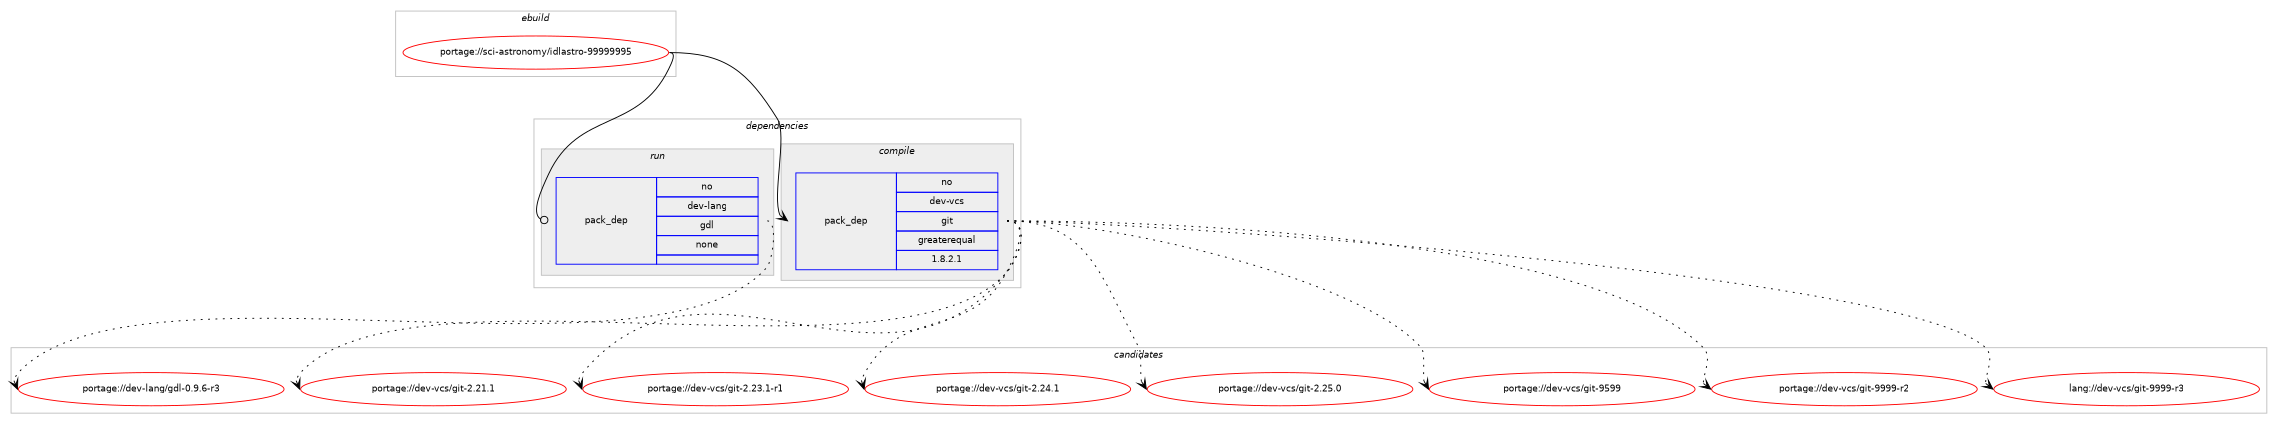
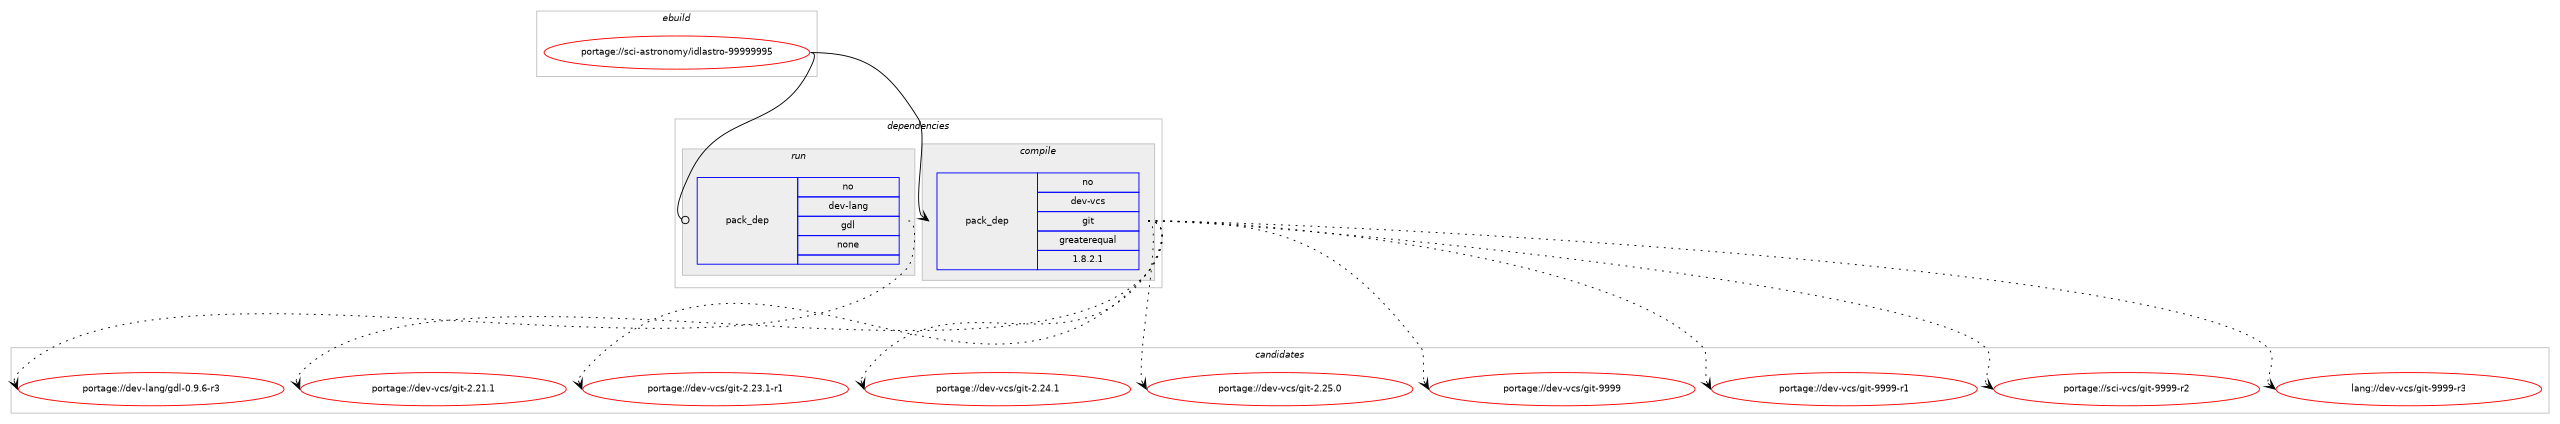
(1562, 389) -> (1562, 389)
none -> (1844, 389)
(1844, 389) -> (2127, 389)
